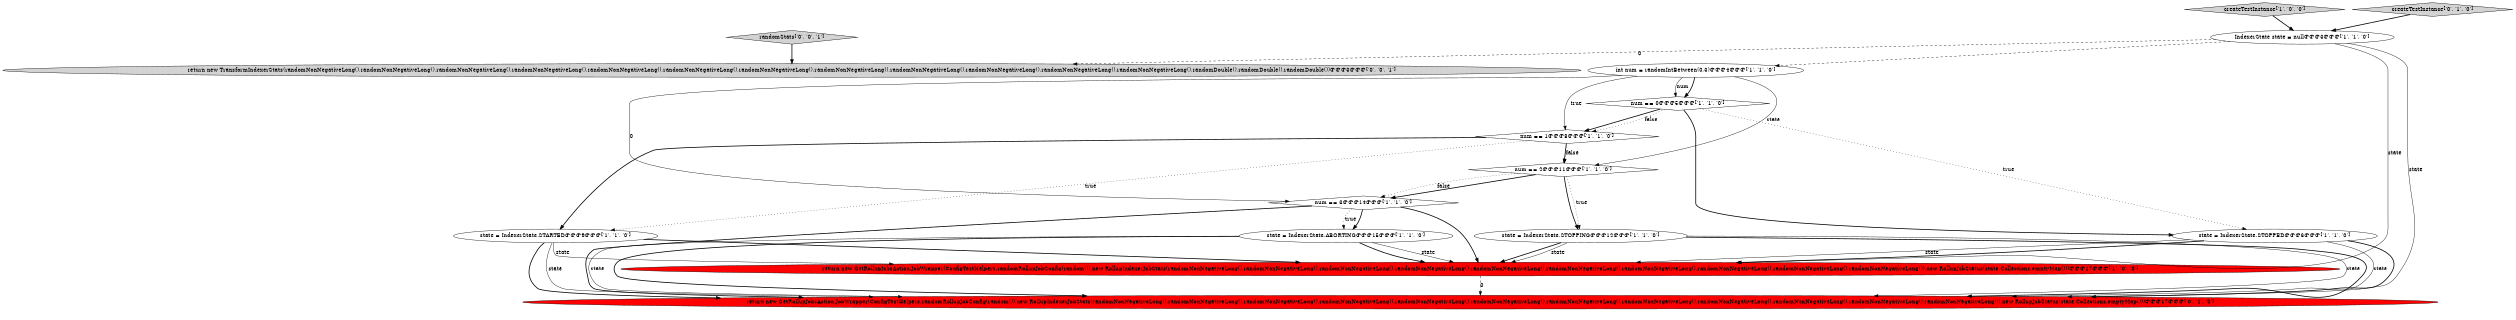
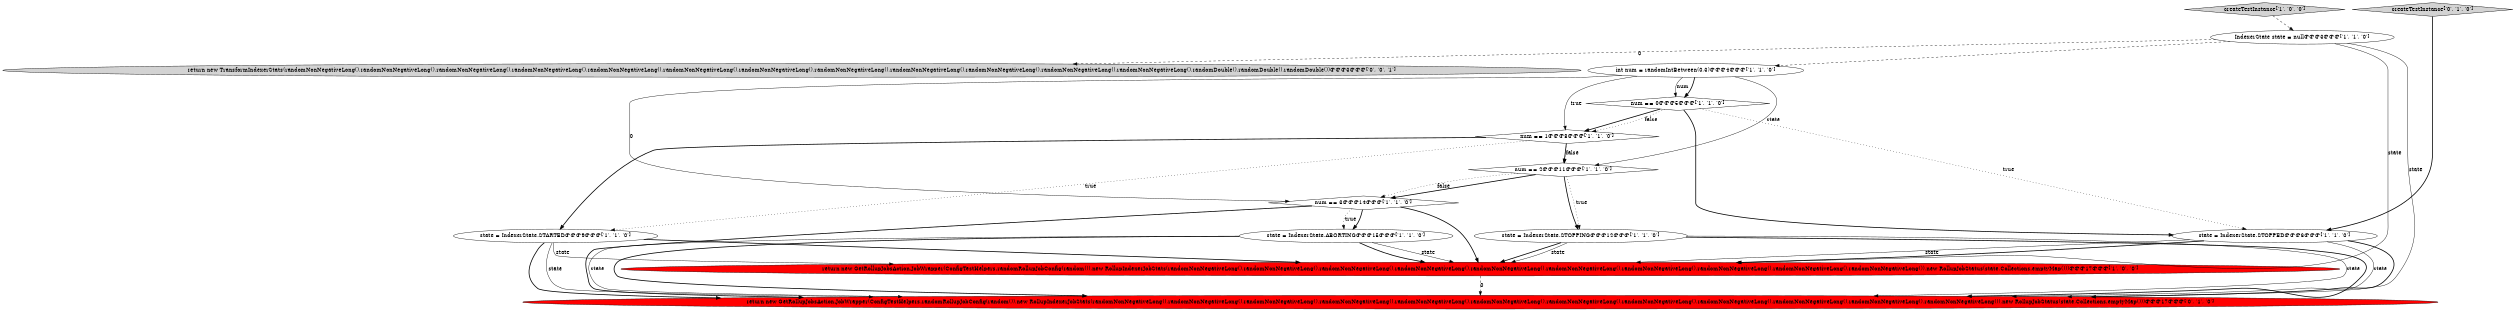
(2281, 22) -> (2281, 22)
(2373, 22) -> (2432, 154)
(792, 37) -> none
